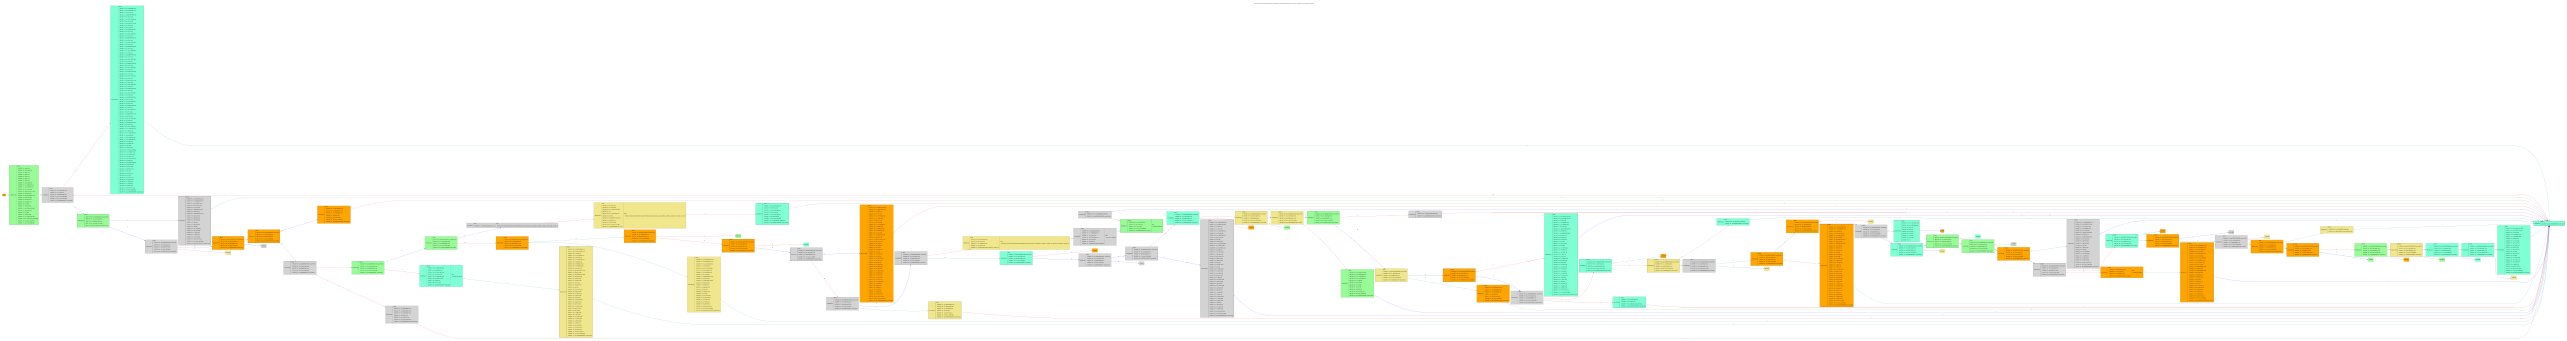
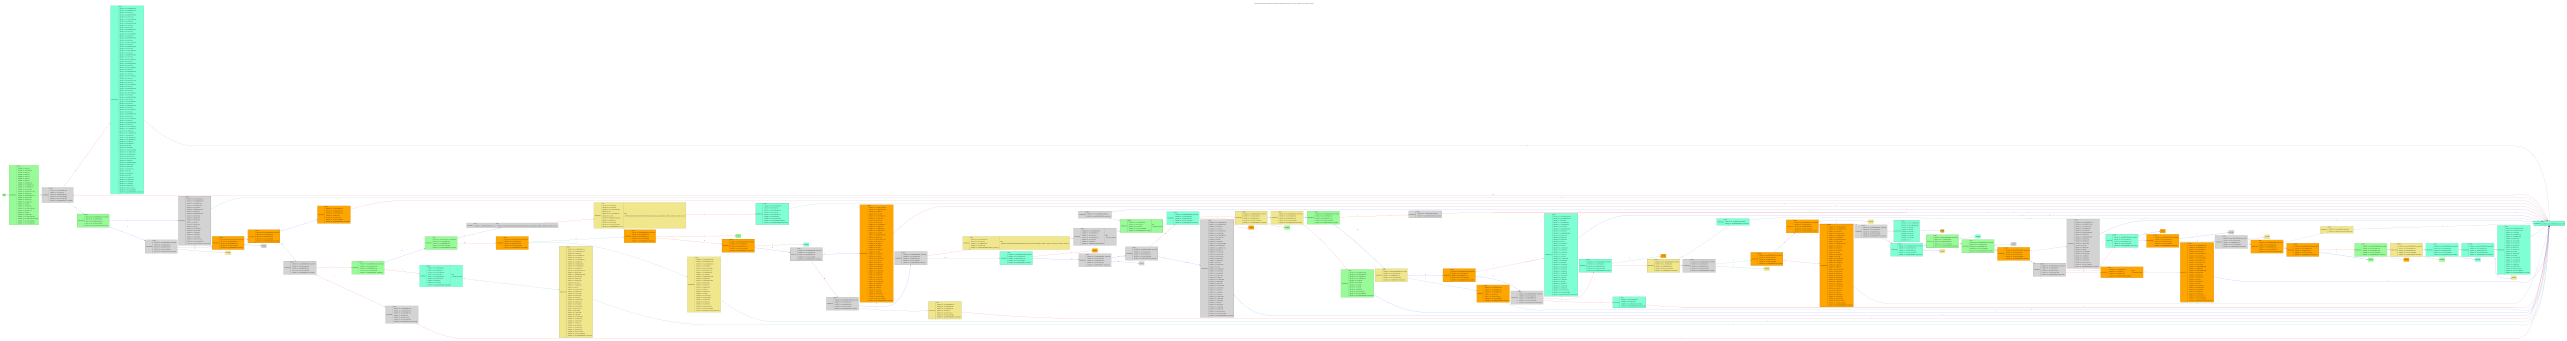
(4, 195) -> (4, 195)
